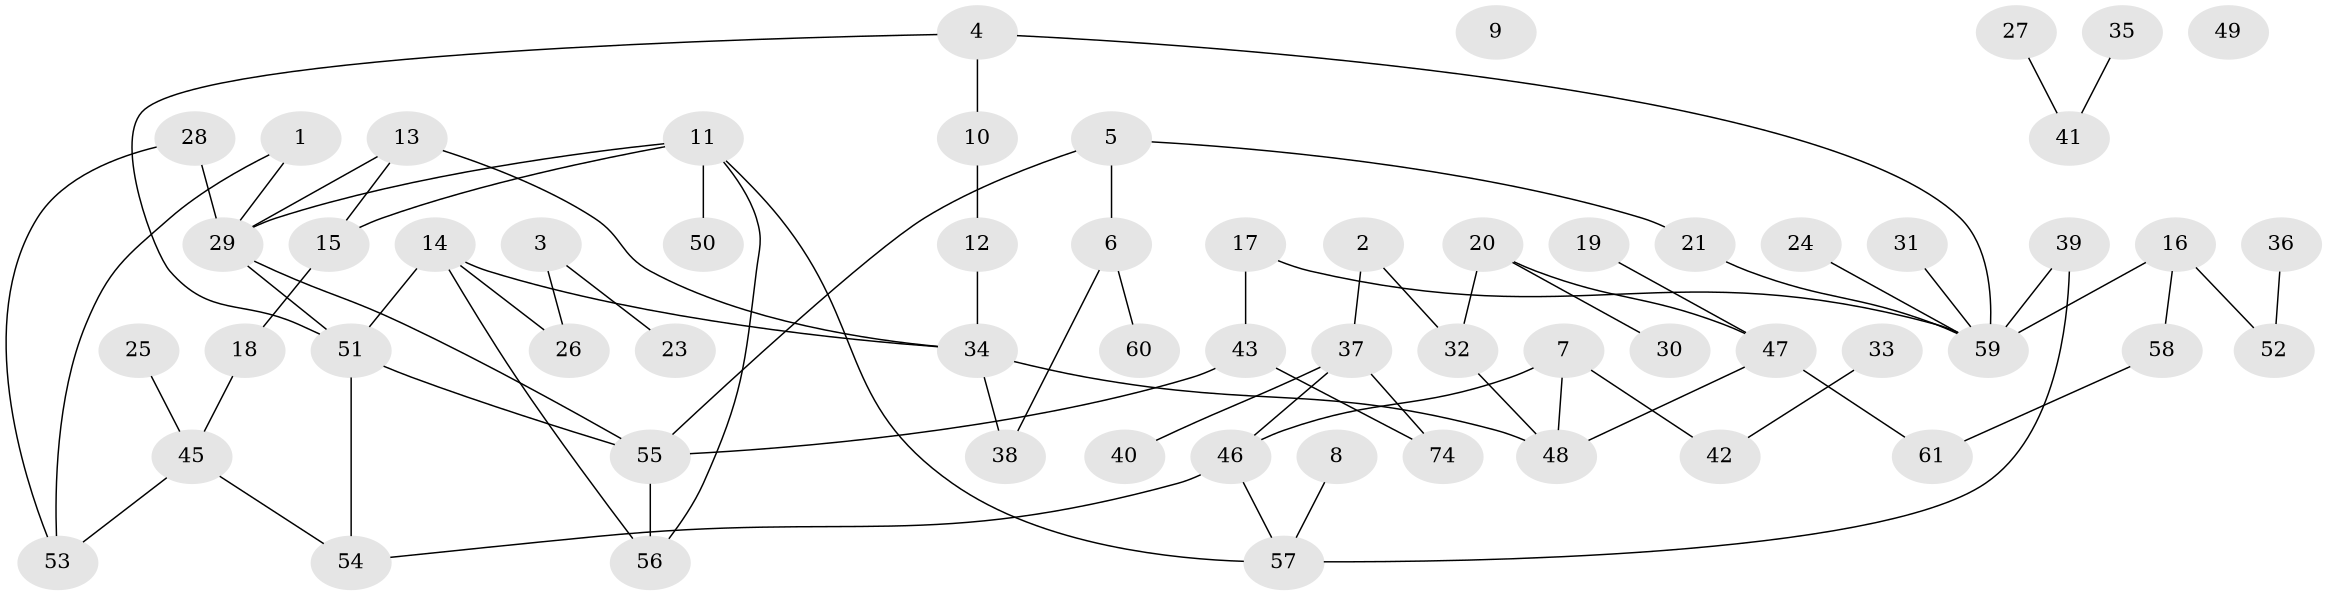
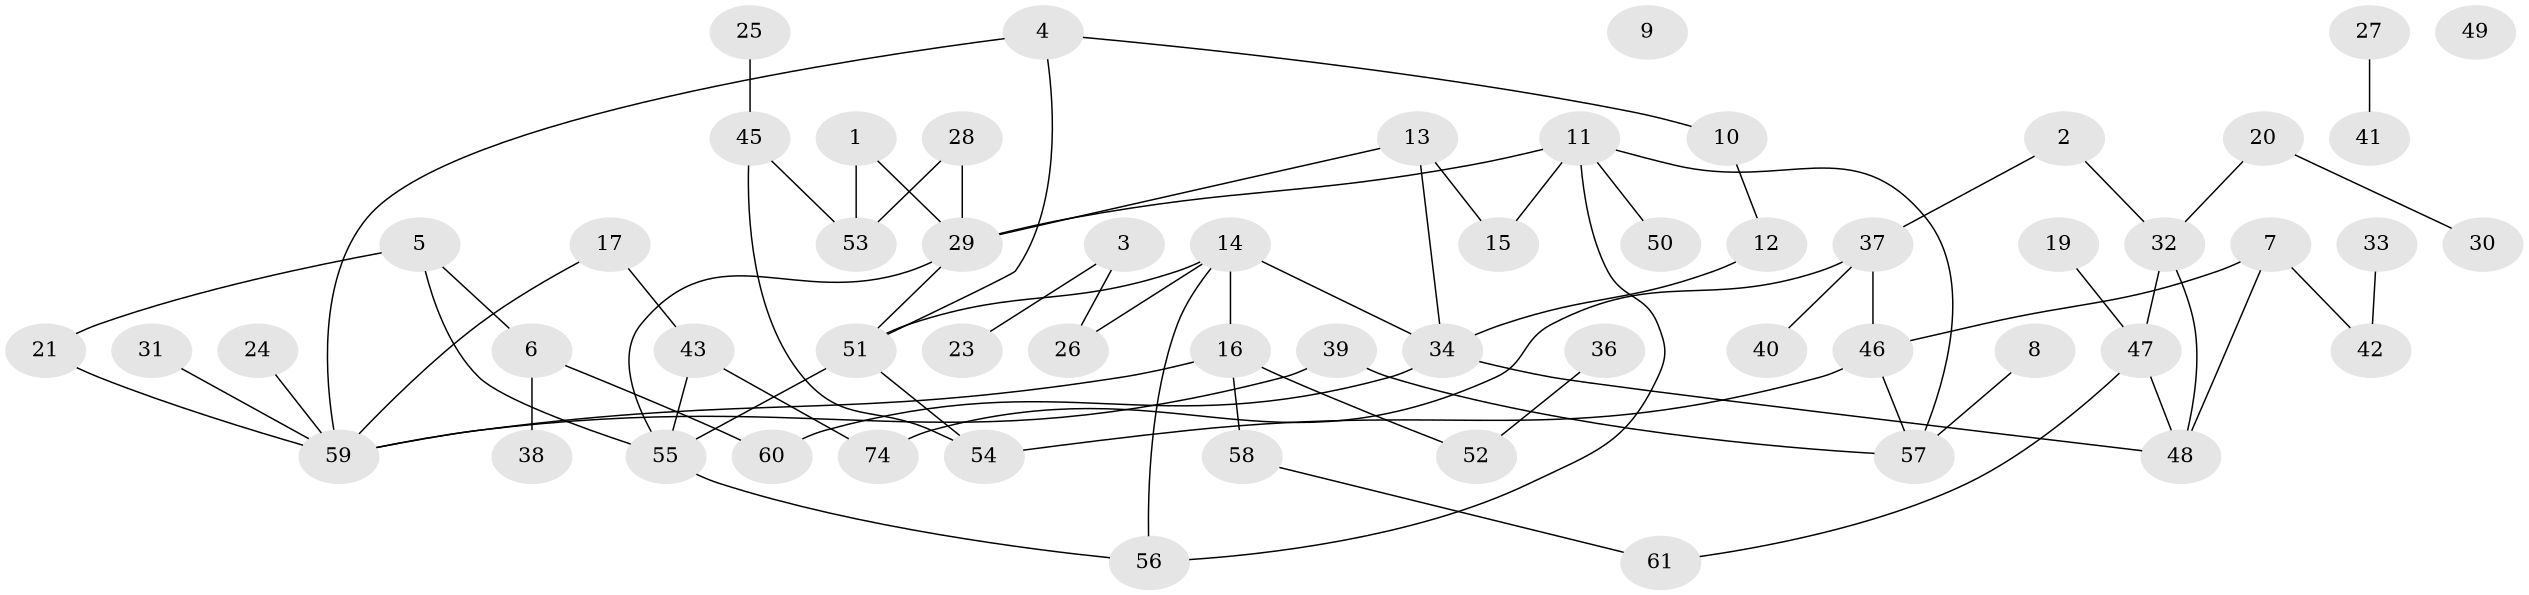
(2122, 32) -> none
none -> (1230, 298)
(1653, 303) -> (2152, 300)
(245, 351) -> none
(991, 404) -> (1046, 402)
